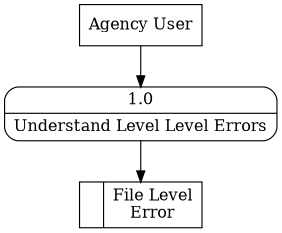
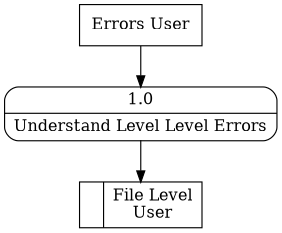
(141, 25) -> (141, 25)
(153, 213) -> (153, 213)
